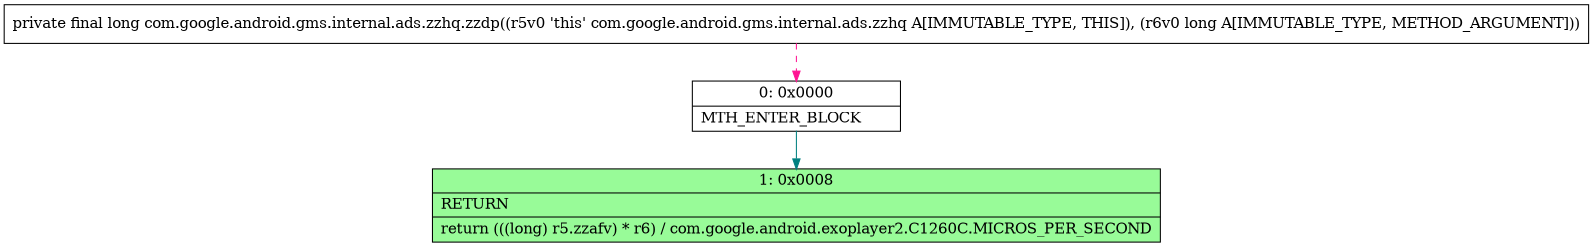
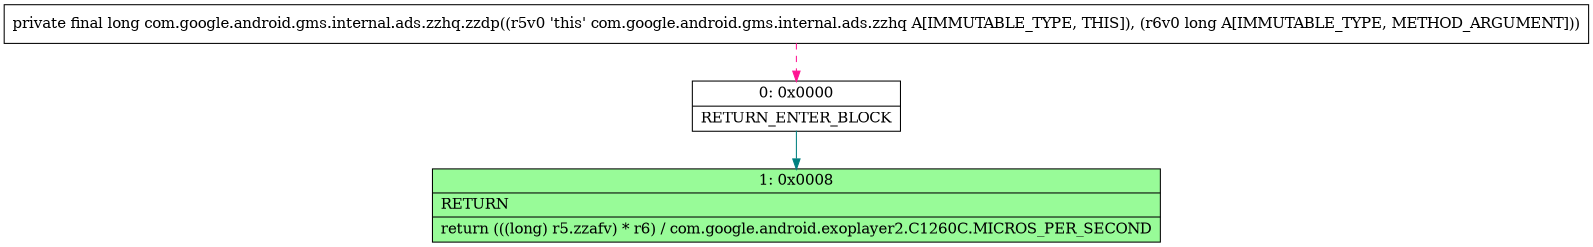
(781, 118) -> (796, 118)
